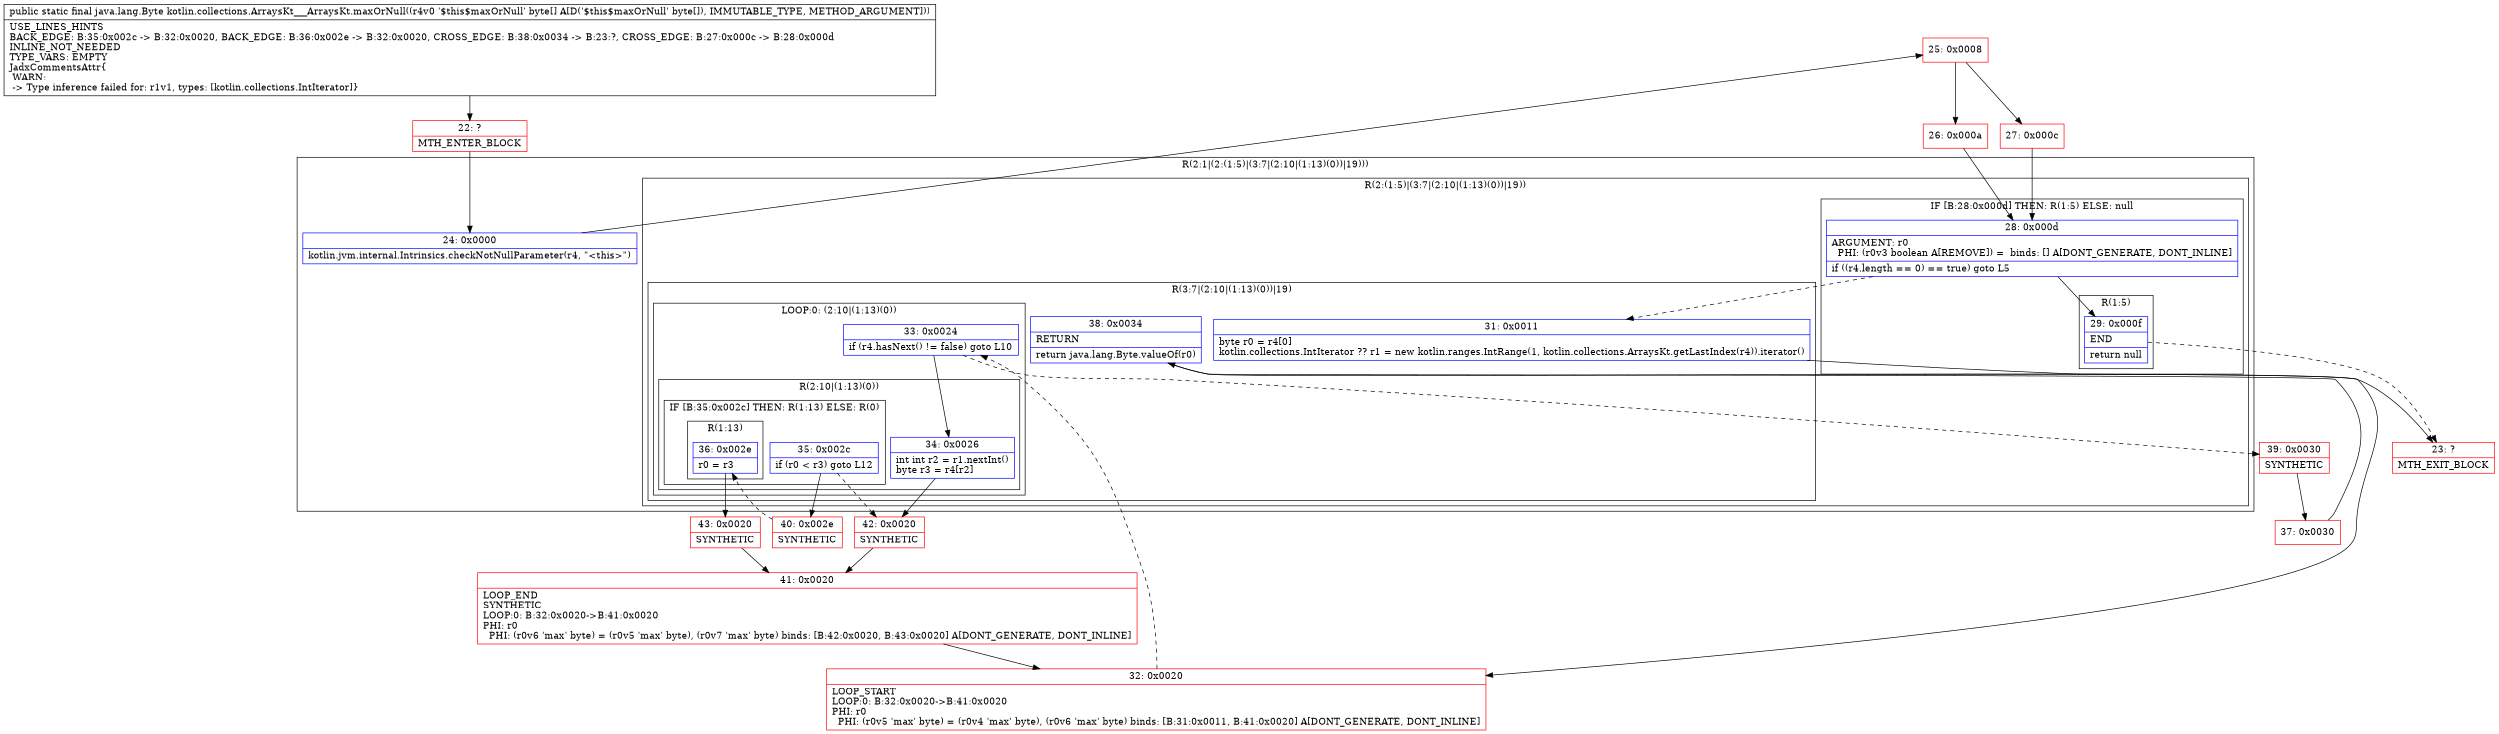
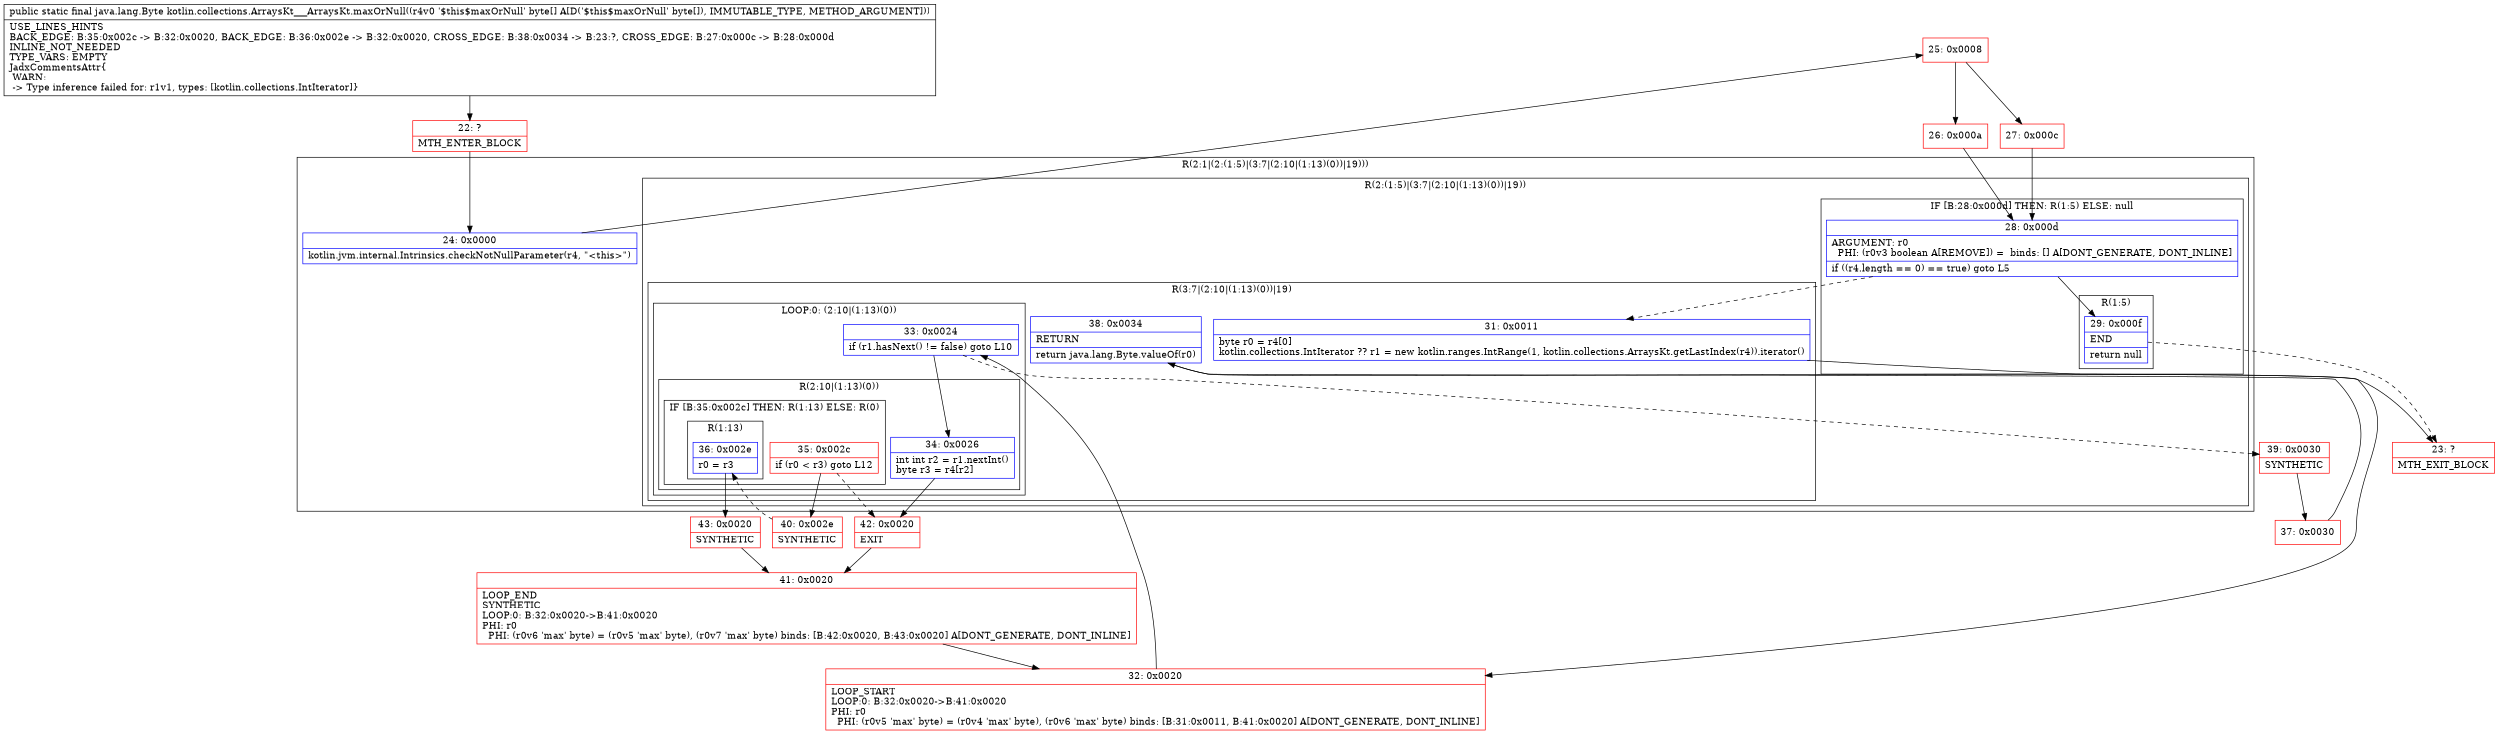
(931, 347) -> (931, 347)
(824, 458) -> (824, 458)
(1113, 490) -> (1112, 490)
(889, 540) -> (872, 540)
